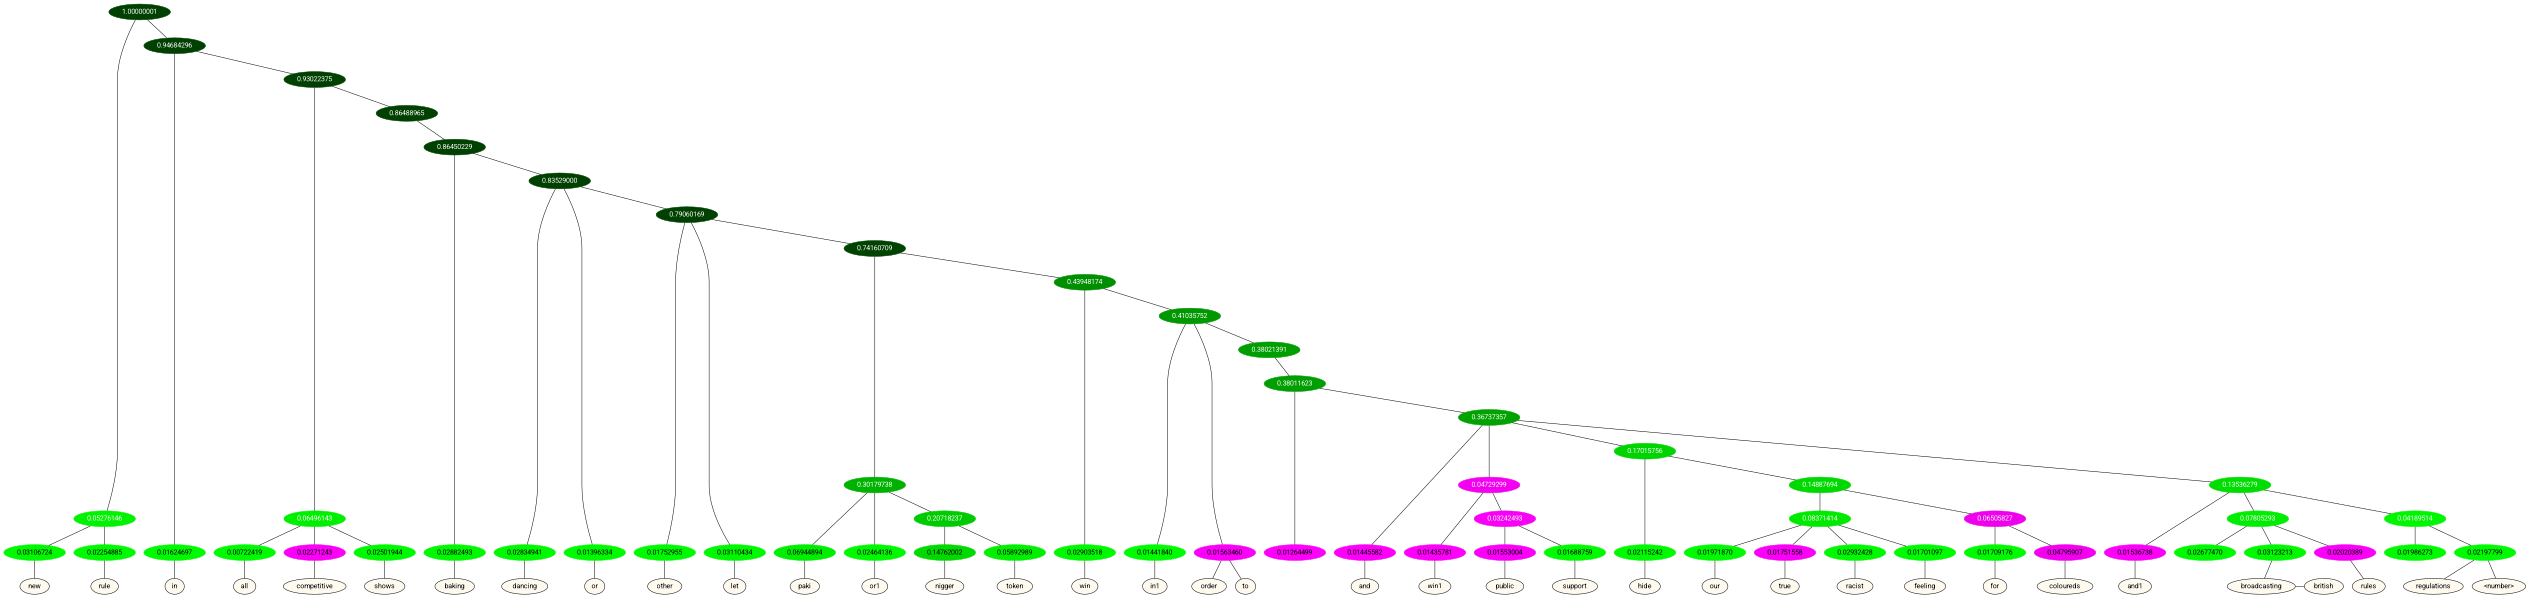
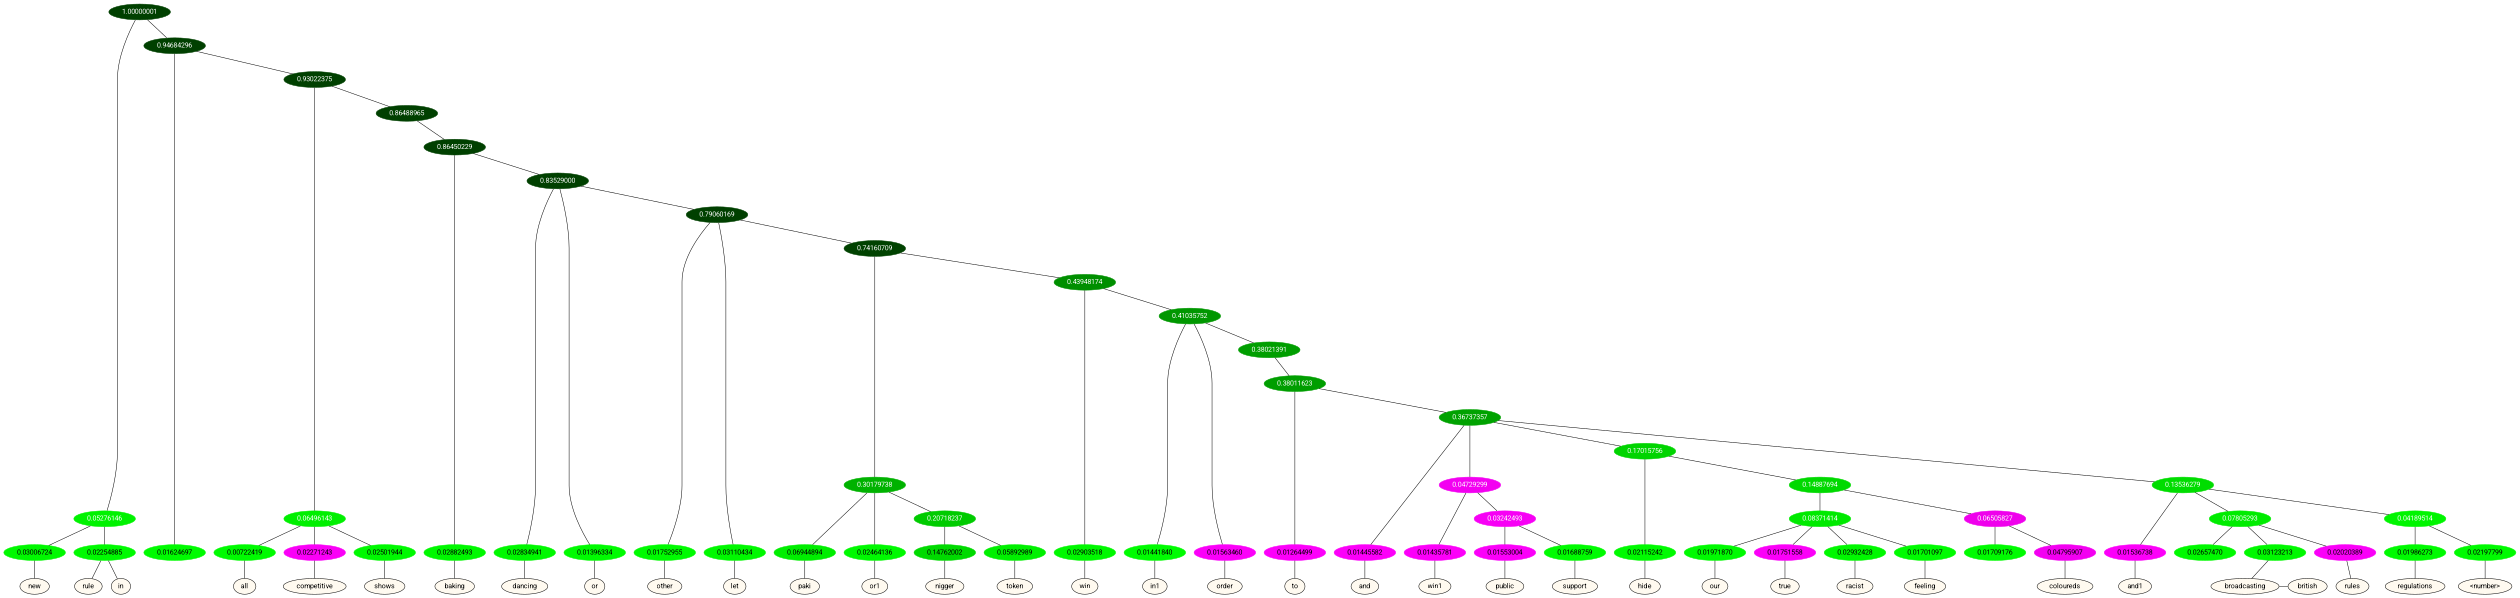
(35, 553) -> (35, 553)
(2205, 553) -> (2205, 553)
(175, 569) -> (113, 570)
(2459, 569) -> (2415, 569)
(1235, 570) -> (1295, 569)
(1995, 586) -> none
